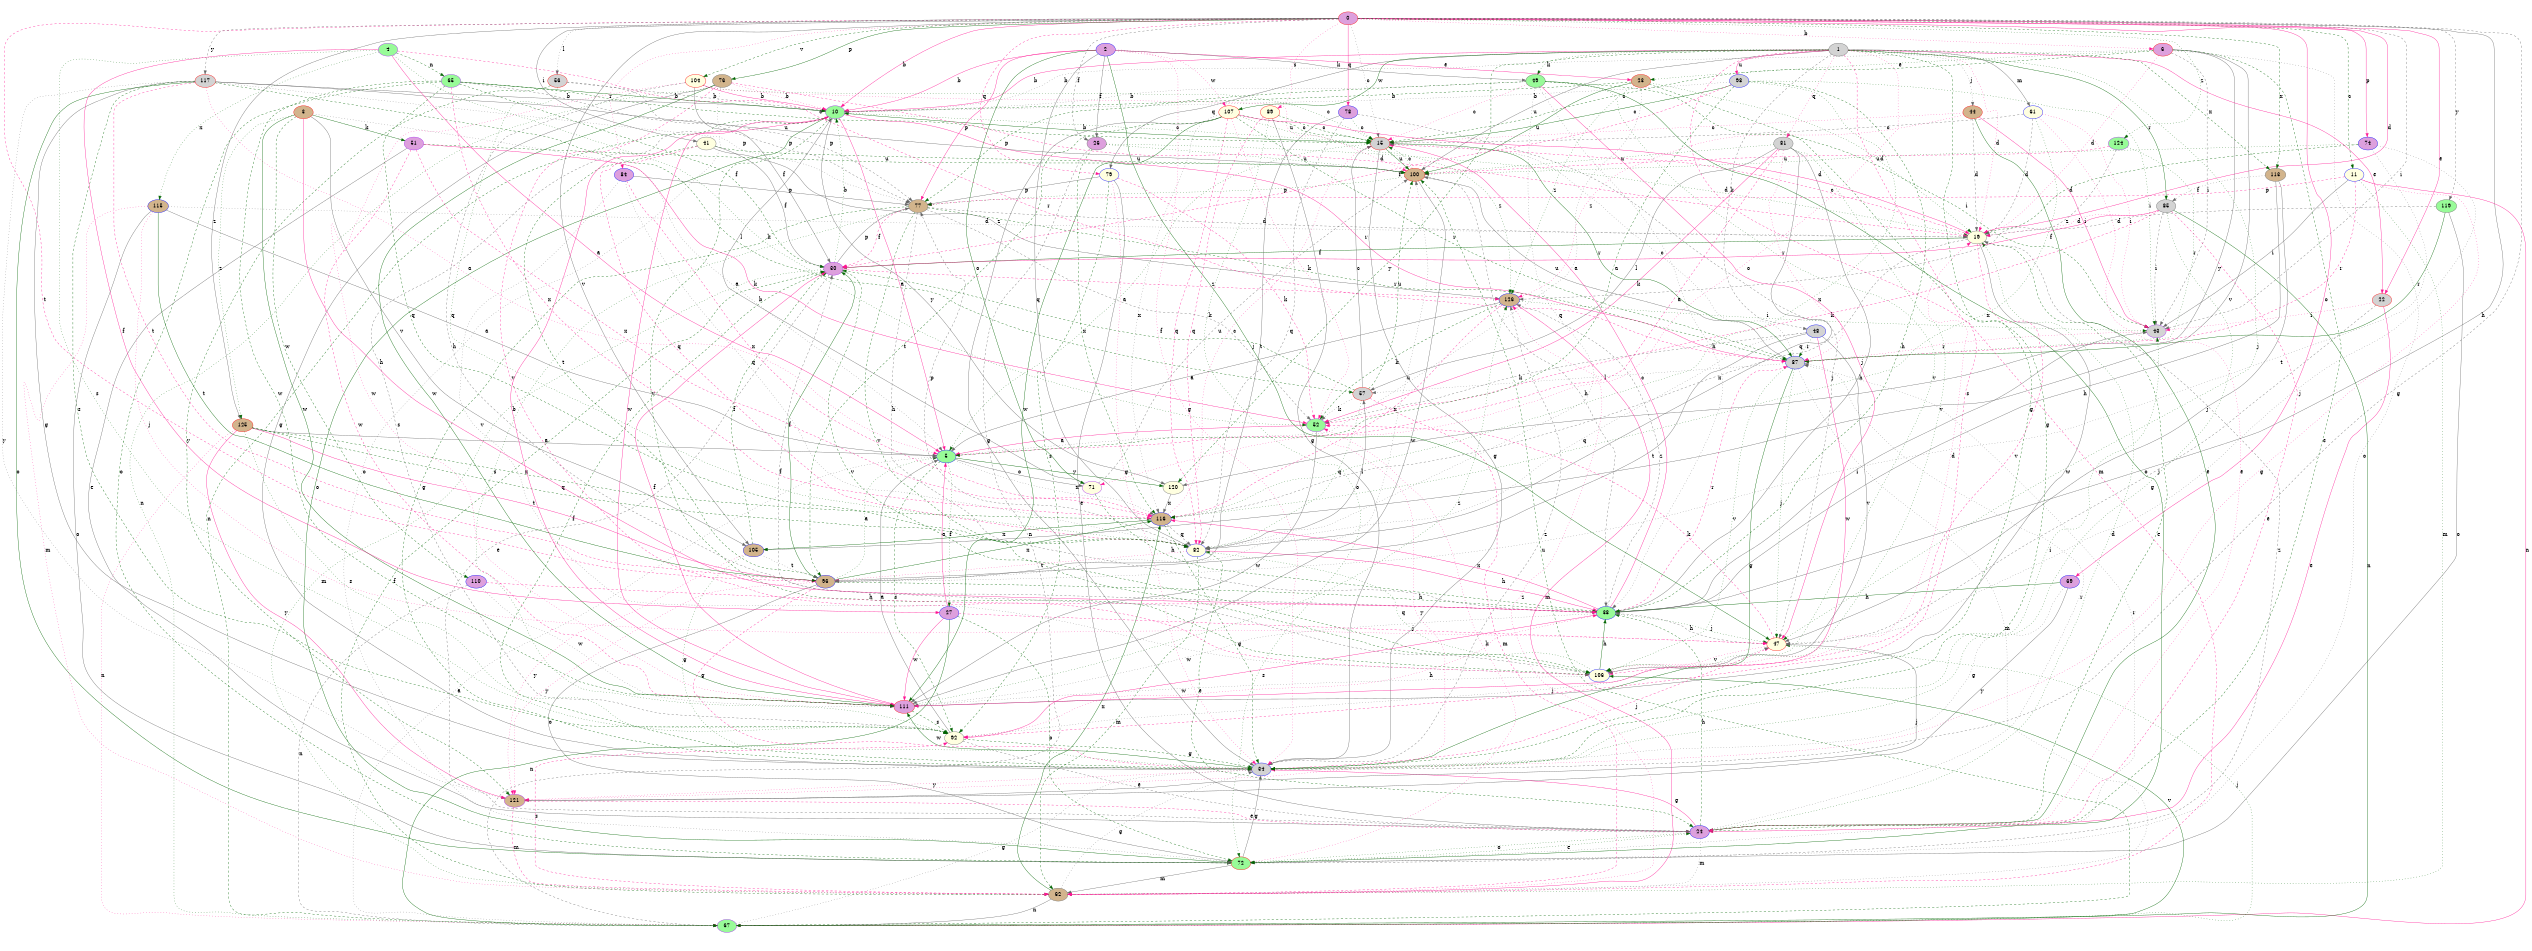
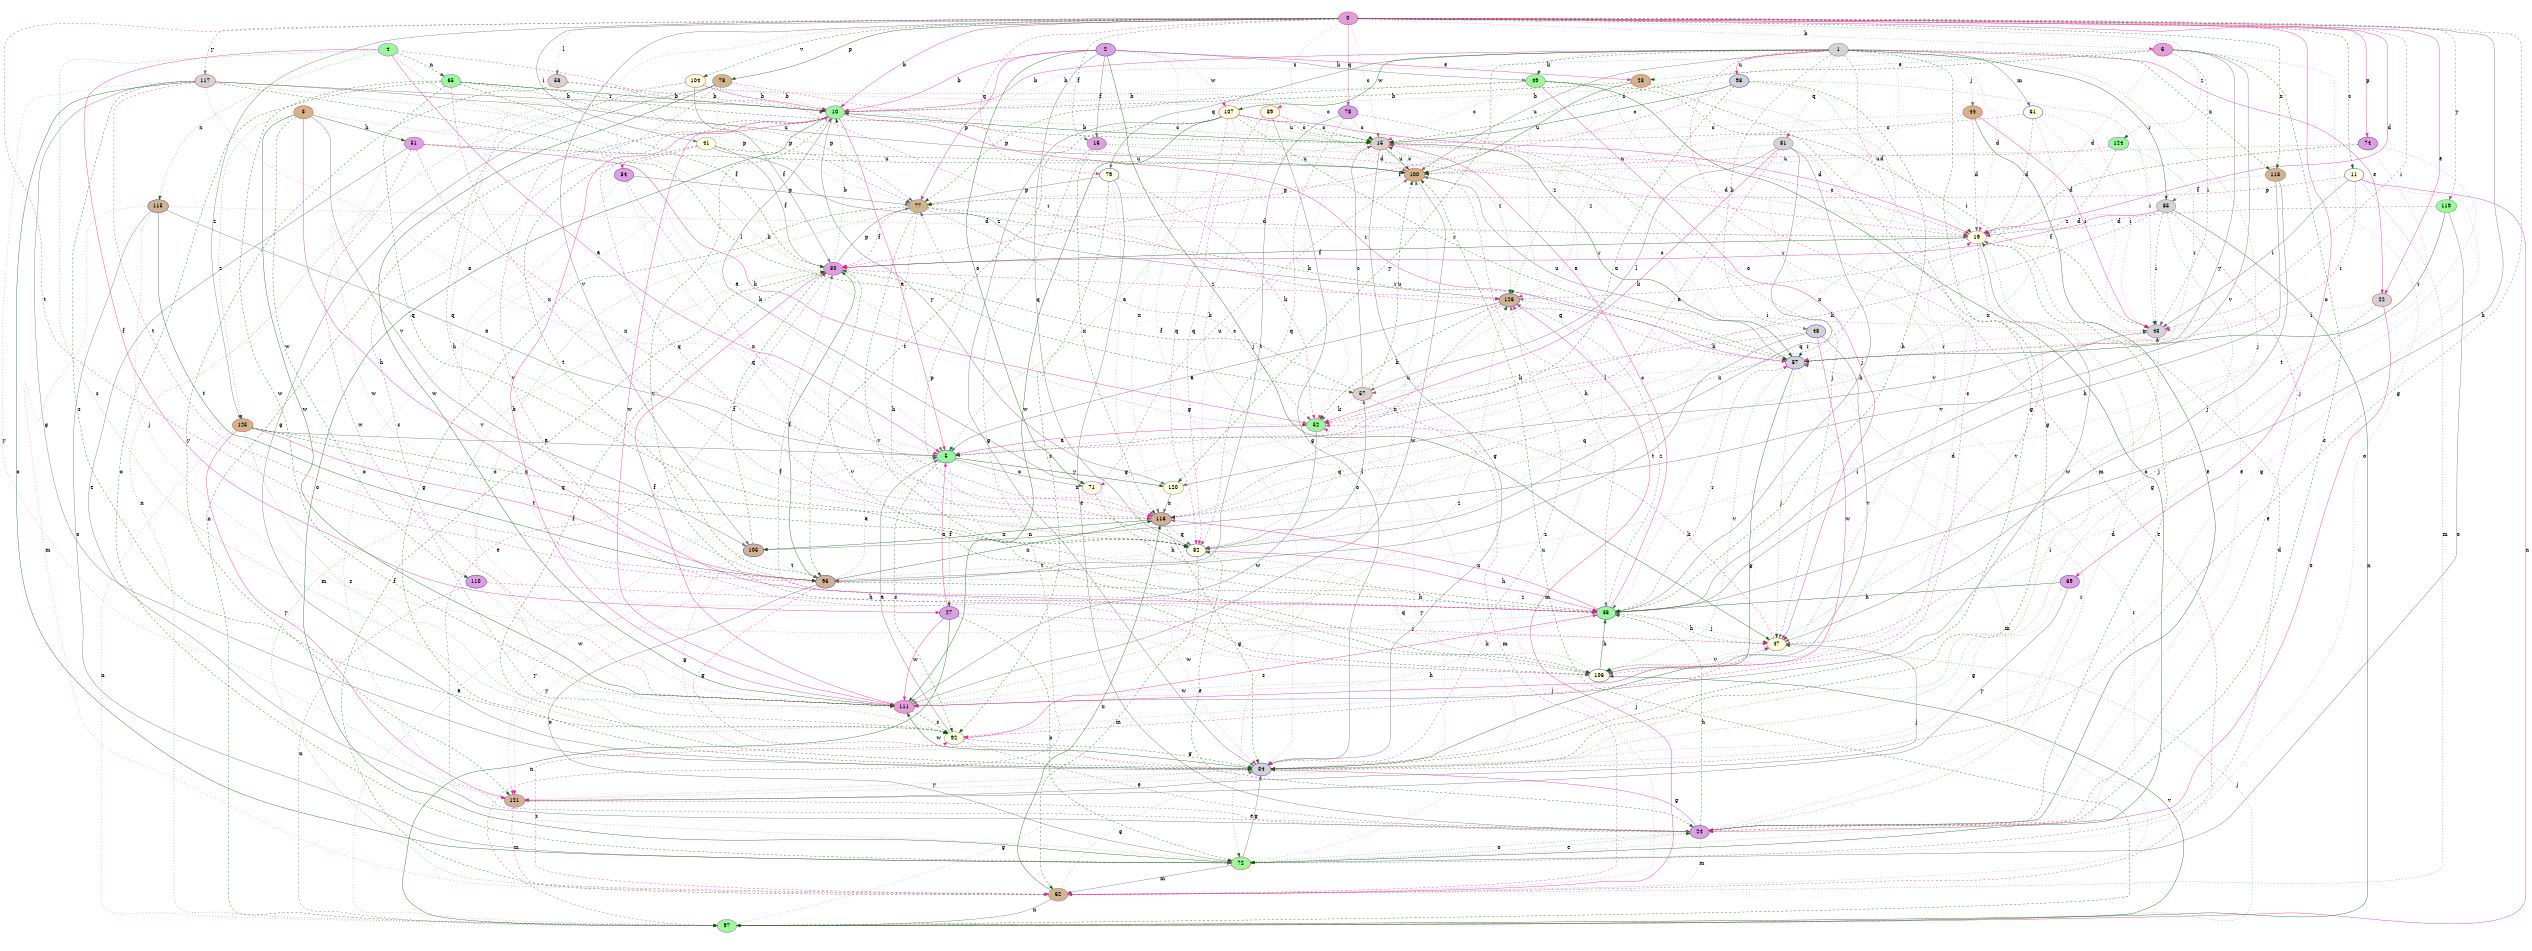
(1097, 144) -> (1097, 144)
(495, 472) -> (495, 472)
(2279, 550) -> (2279, 550)
(727, 926) -> (727, 926)
